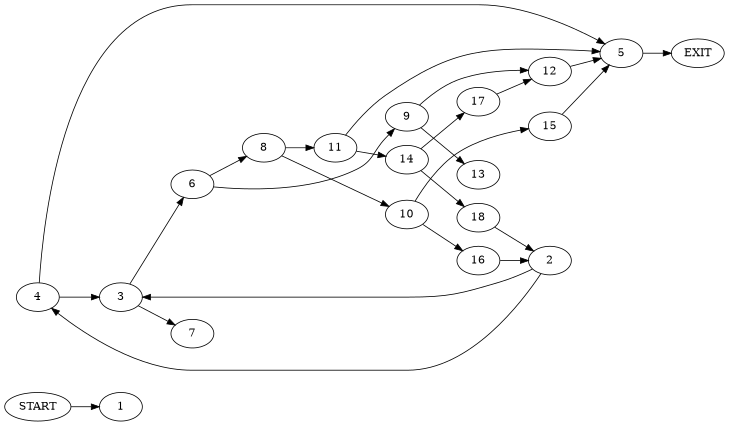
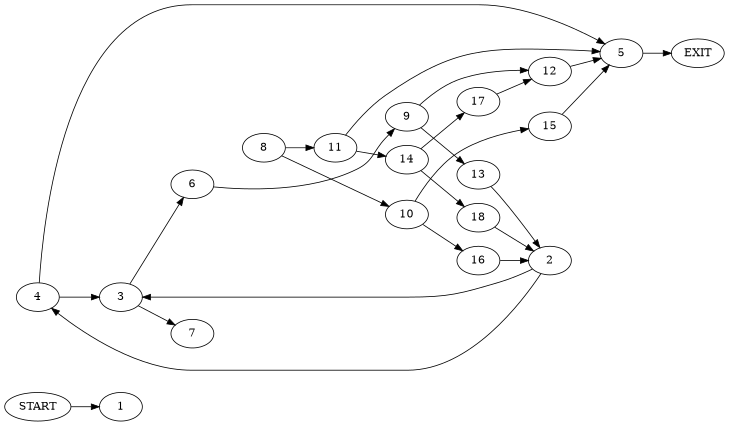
(225, 168) -> none
none -> (514, 213)
